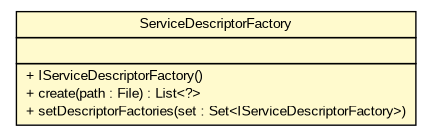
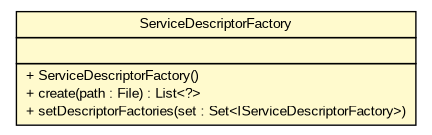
(115, 76) -> (113, 76)
